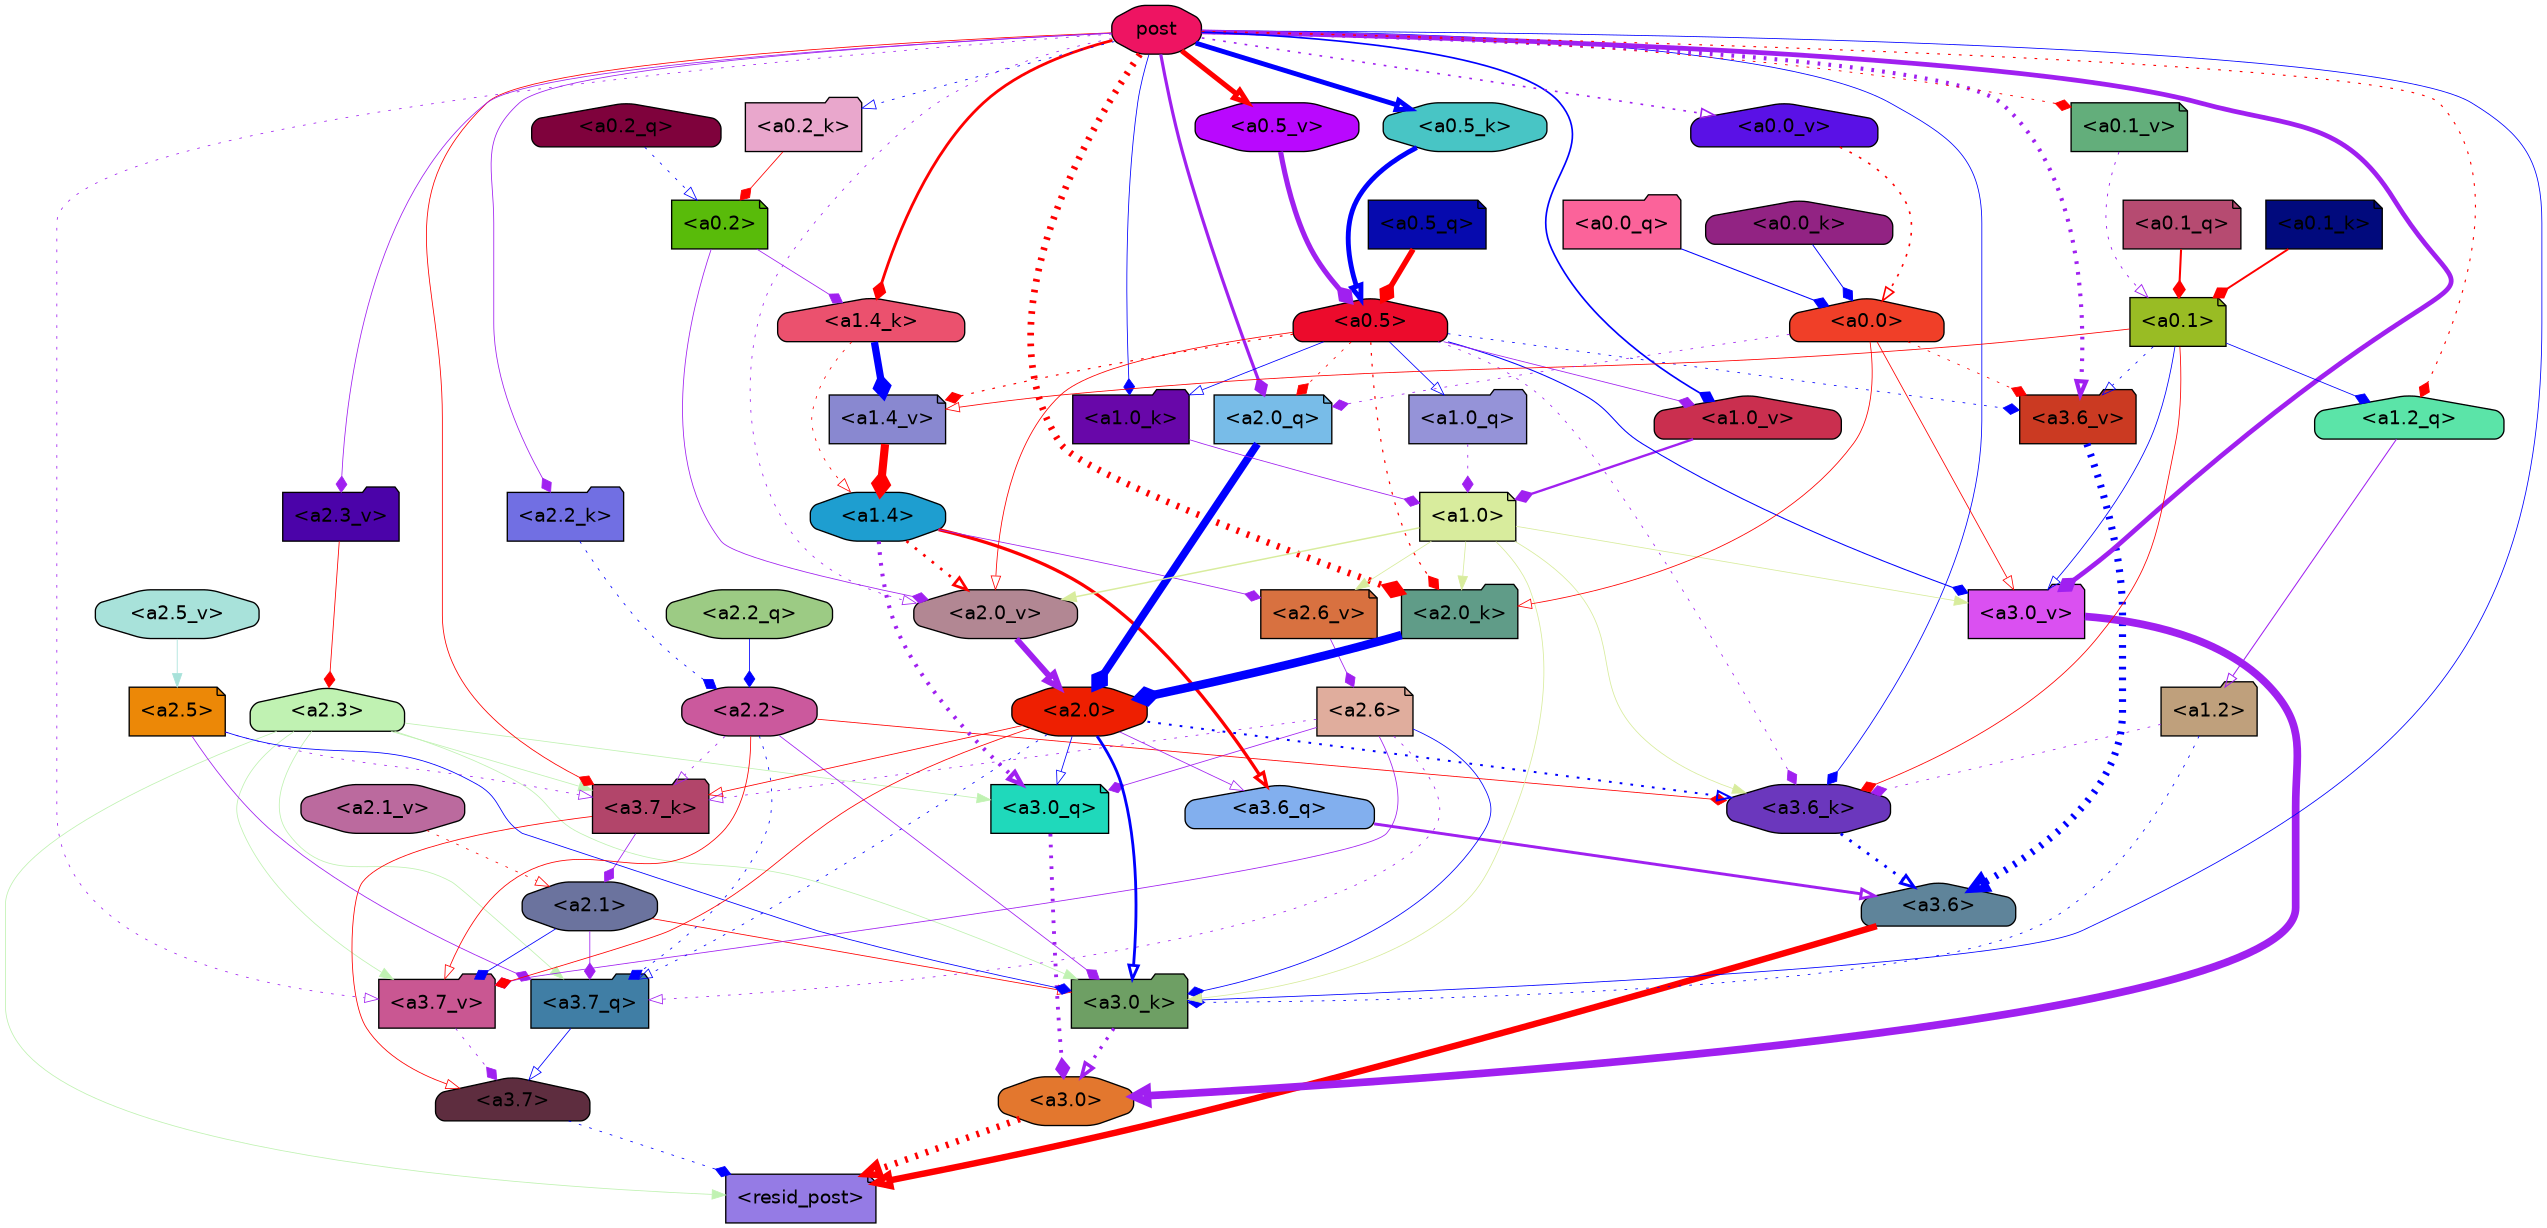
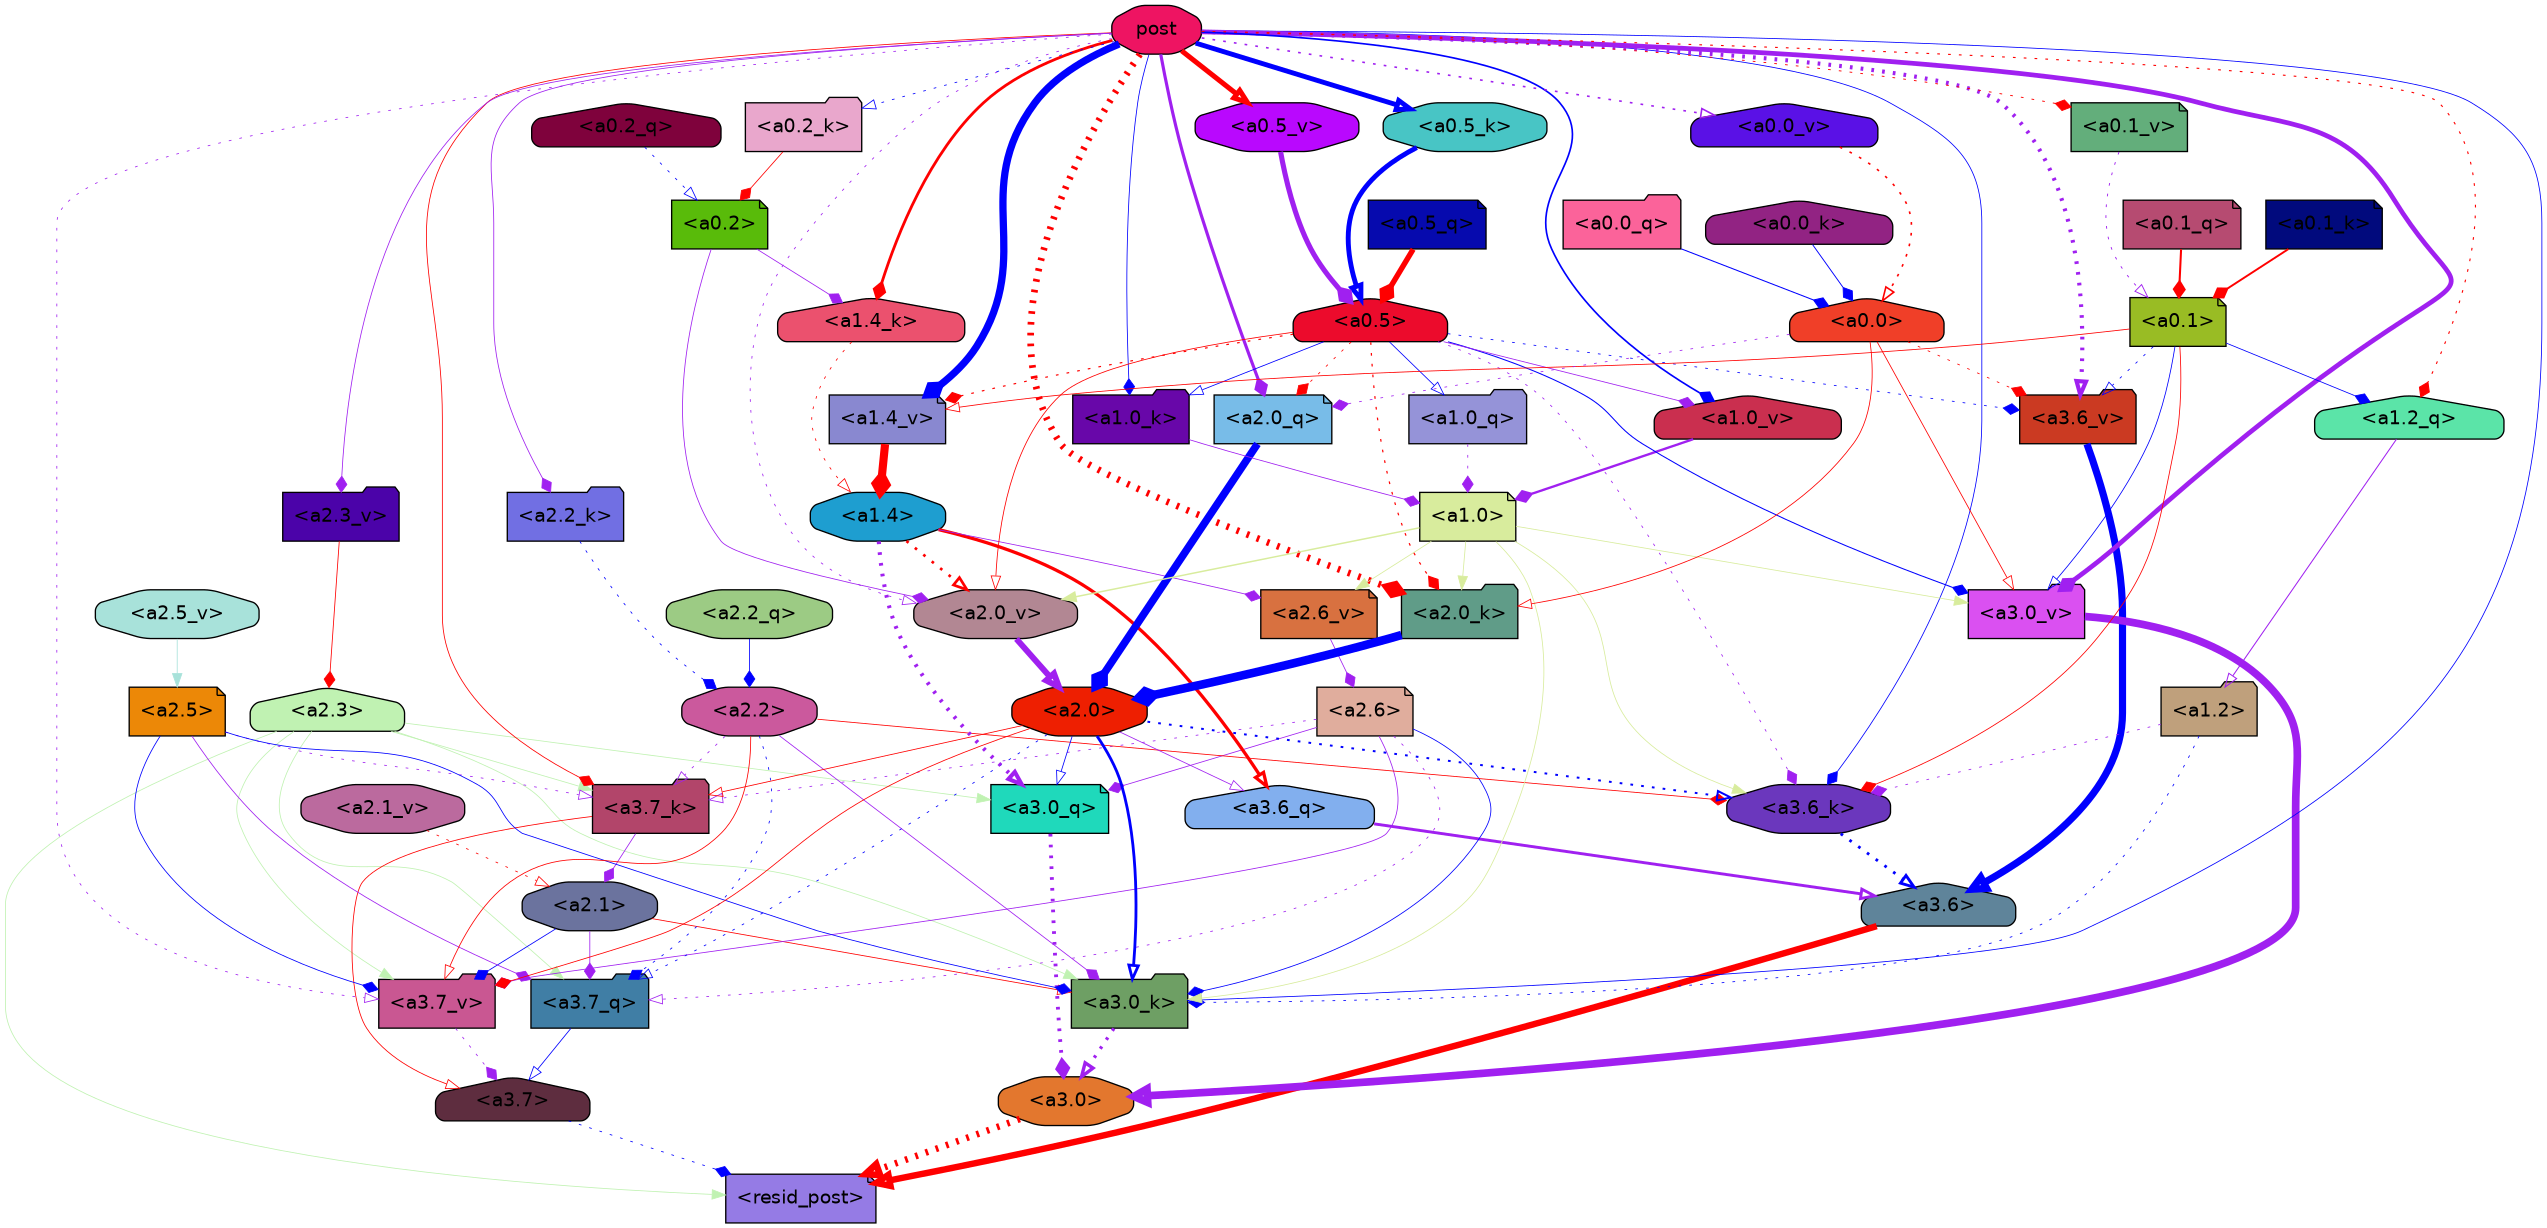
(878, 360) -> (1003, 199)
(2123, 691) -> (2123, 691)
none -> (195, 900)
